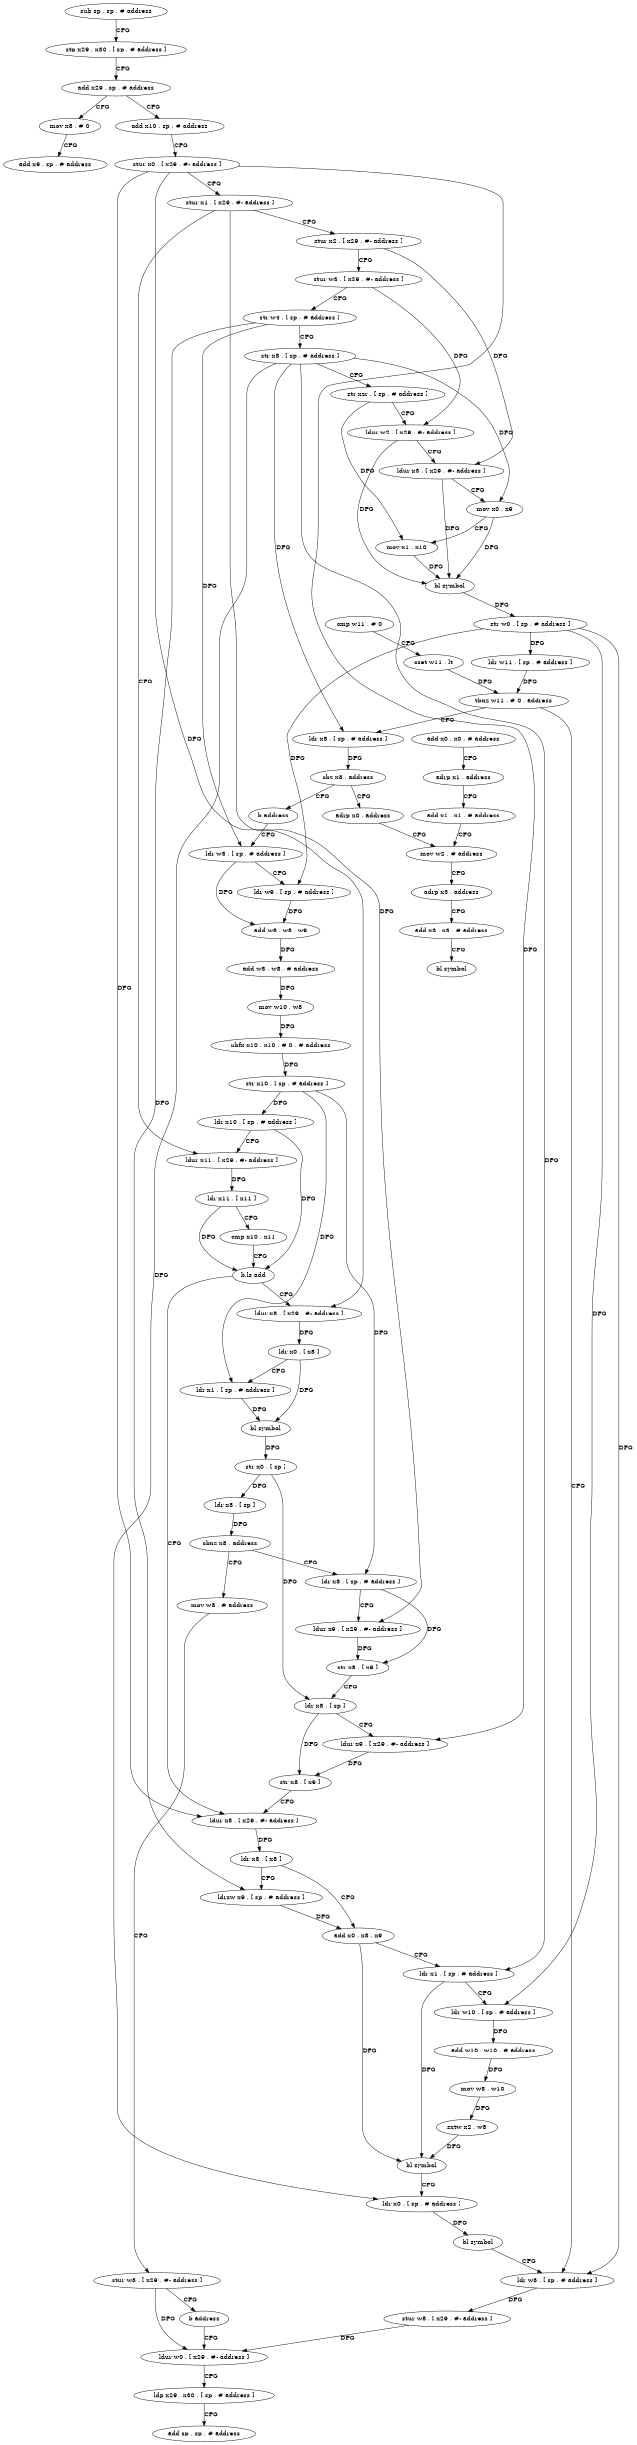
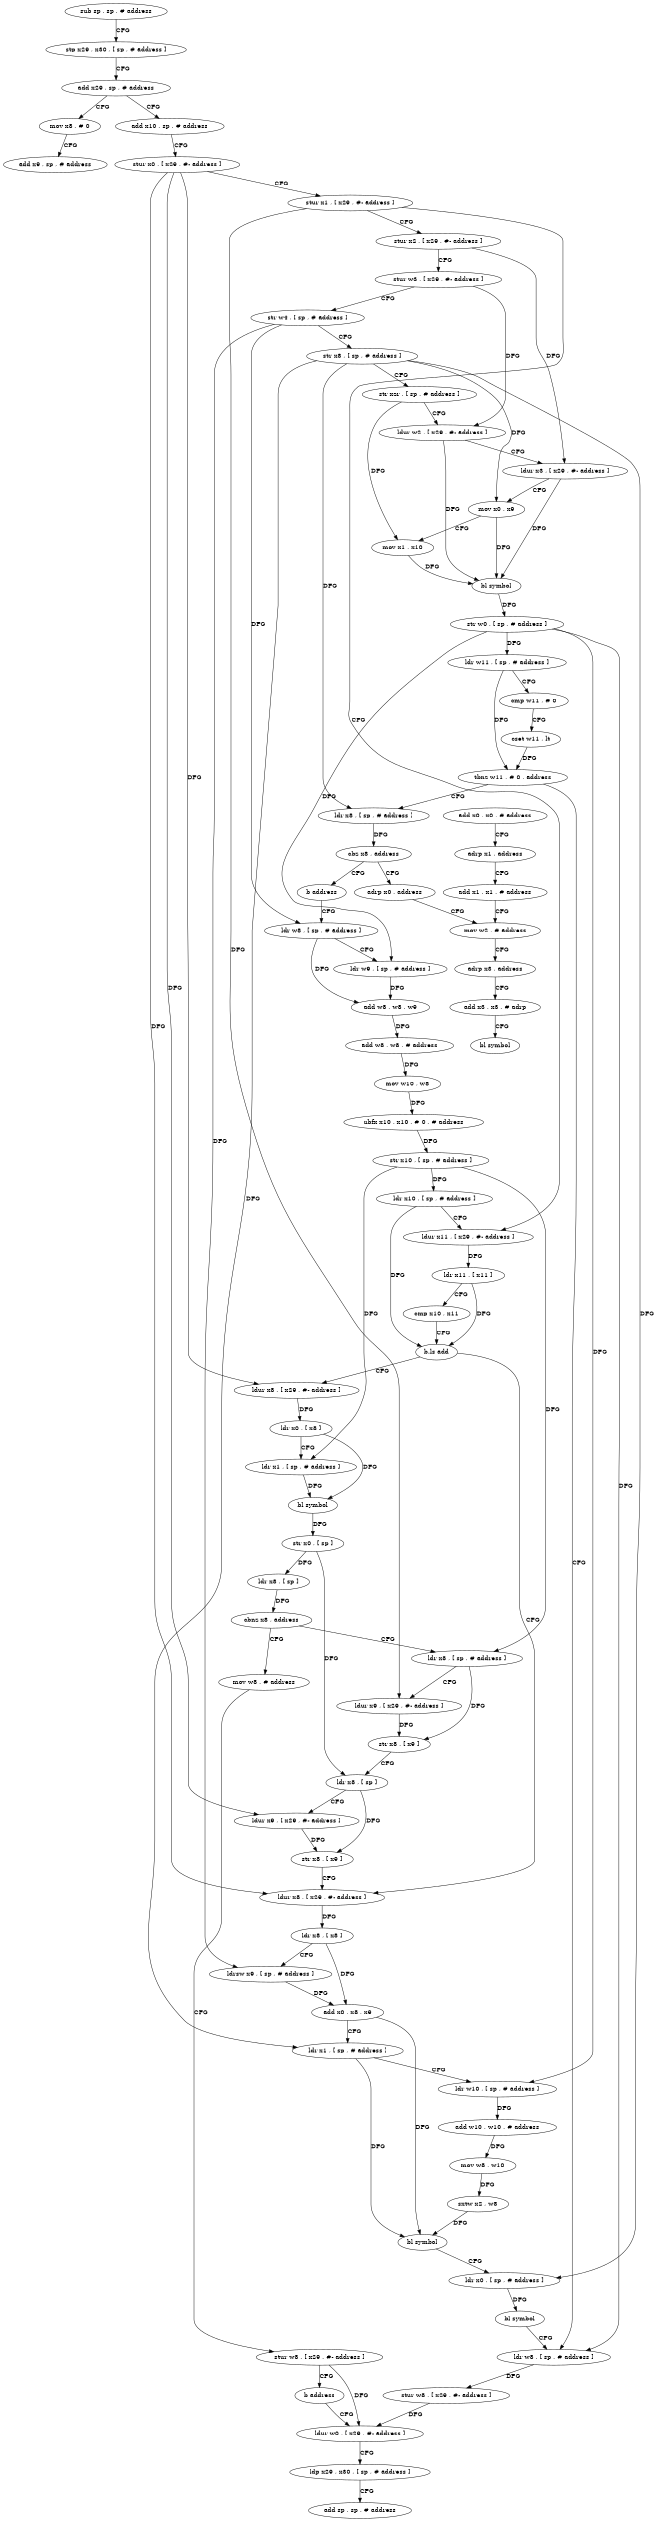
none -> (519, 680)
(452, 931) -> (495, 1007)
(348, 1898) -> (348, 1974)
